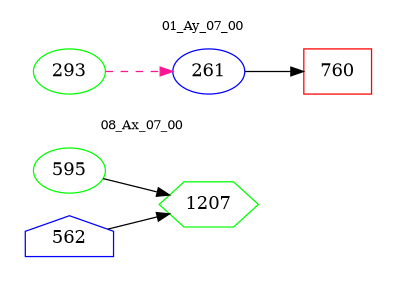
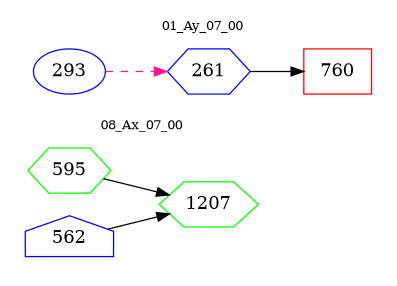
(69, 71) -> (69, 71)
(209, 71) -> (209, 71)
(69, 171) -> (69, 171)
